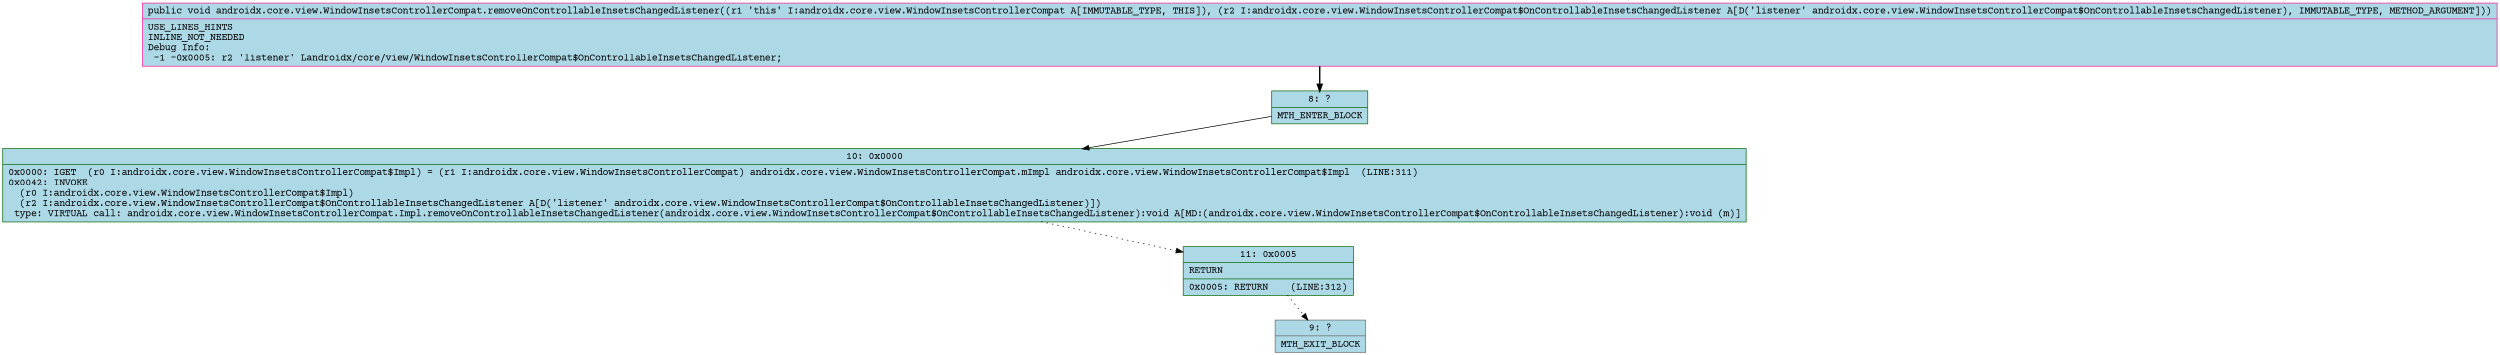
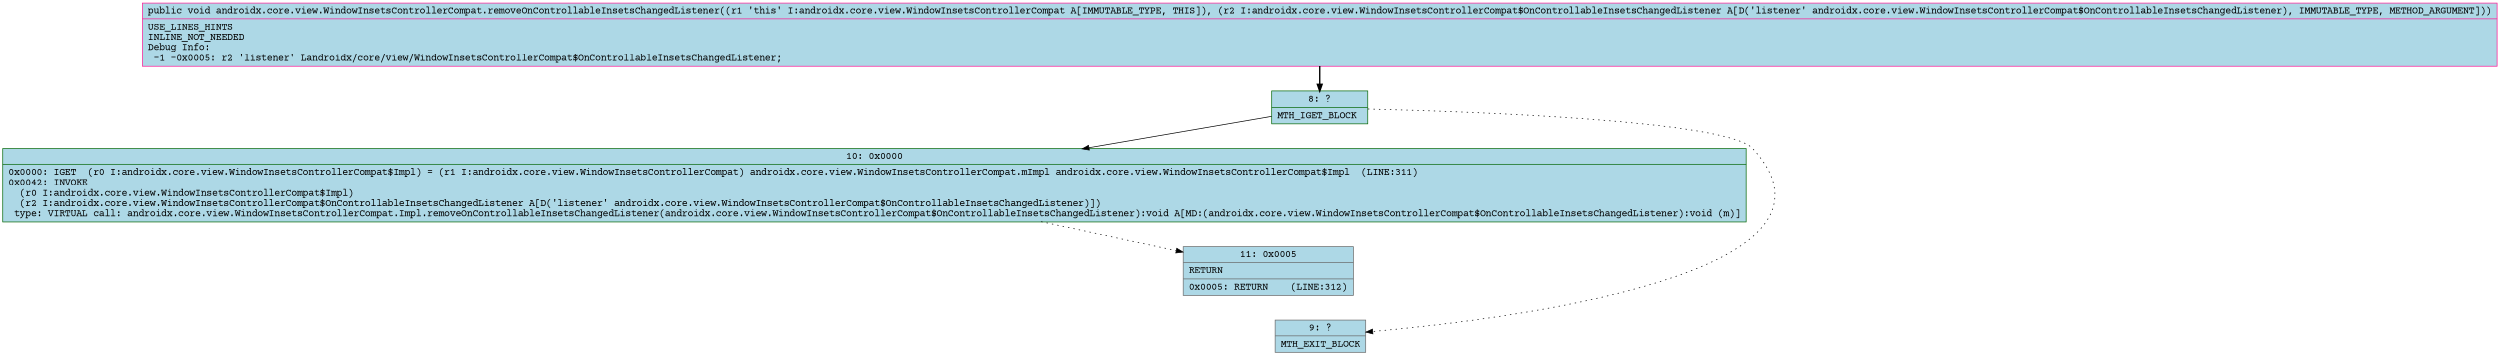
(1320, 115) -> (1317, 115)
(1268, 271) -> (1268, 271)
(1295, 305) -> (1773, 196)
